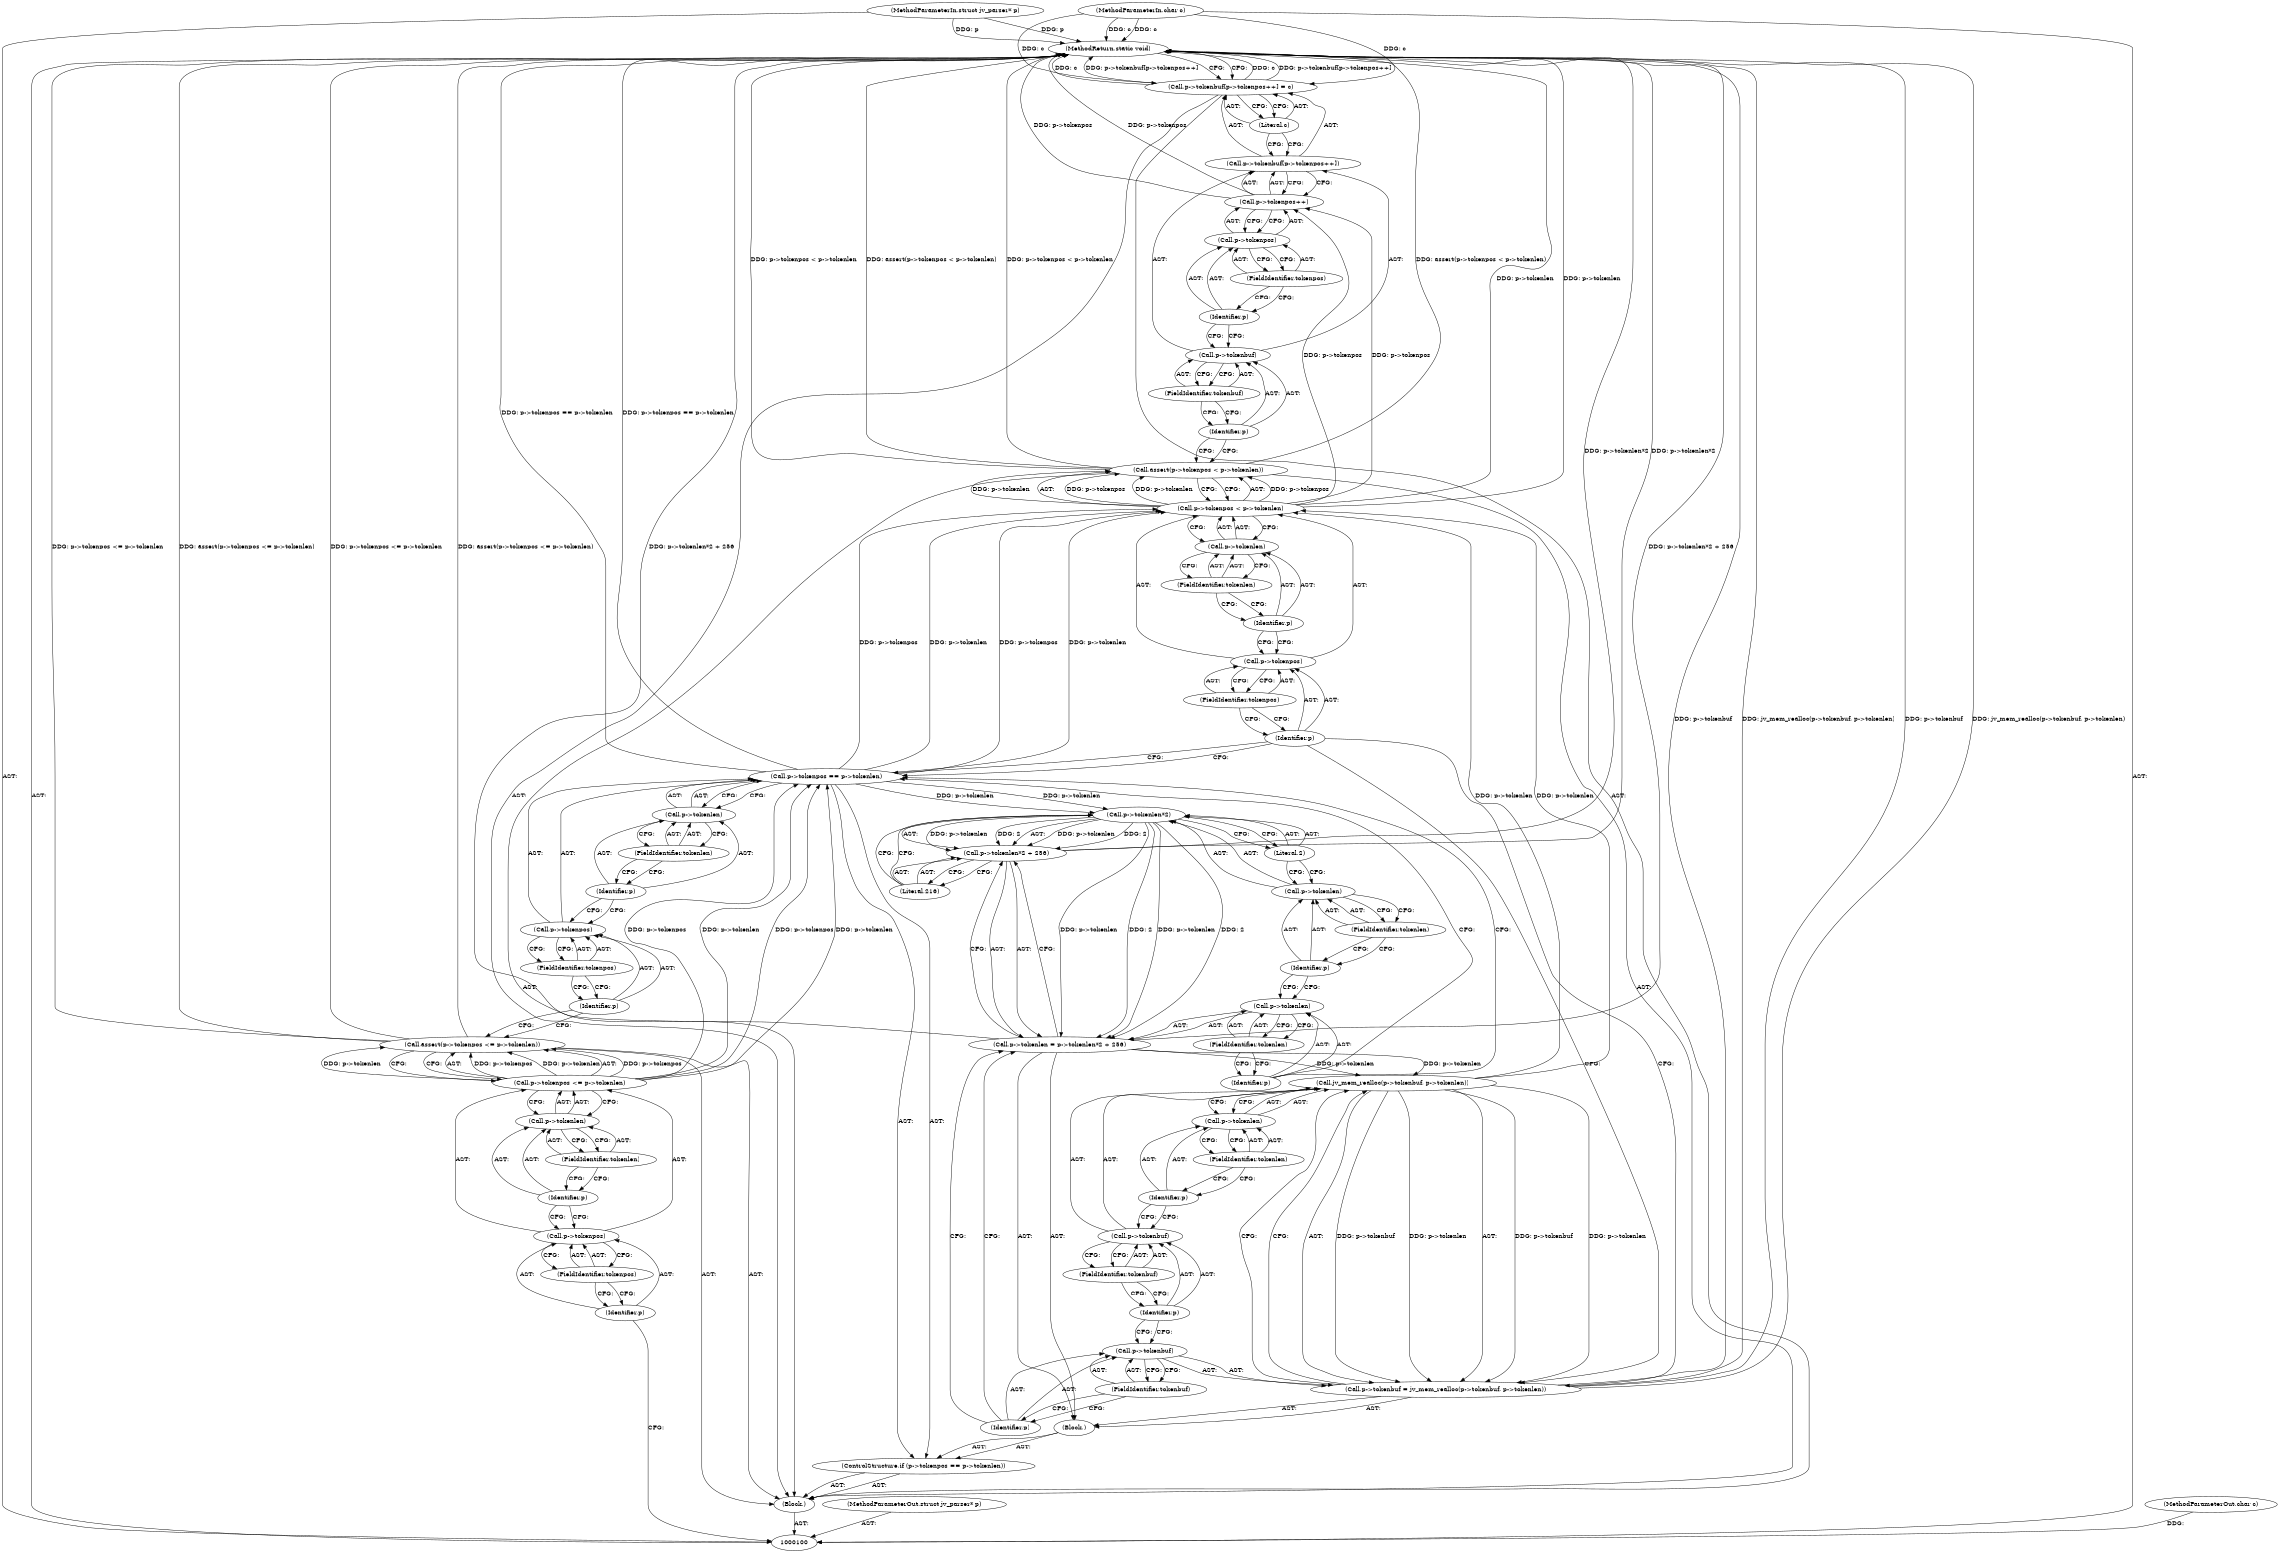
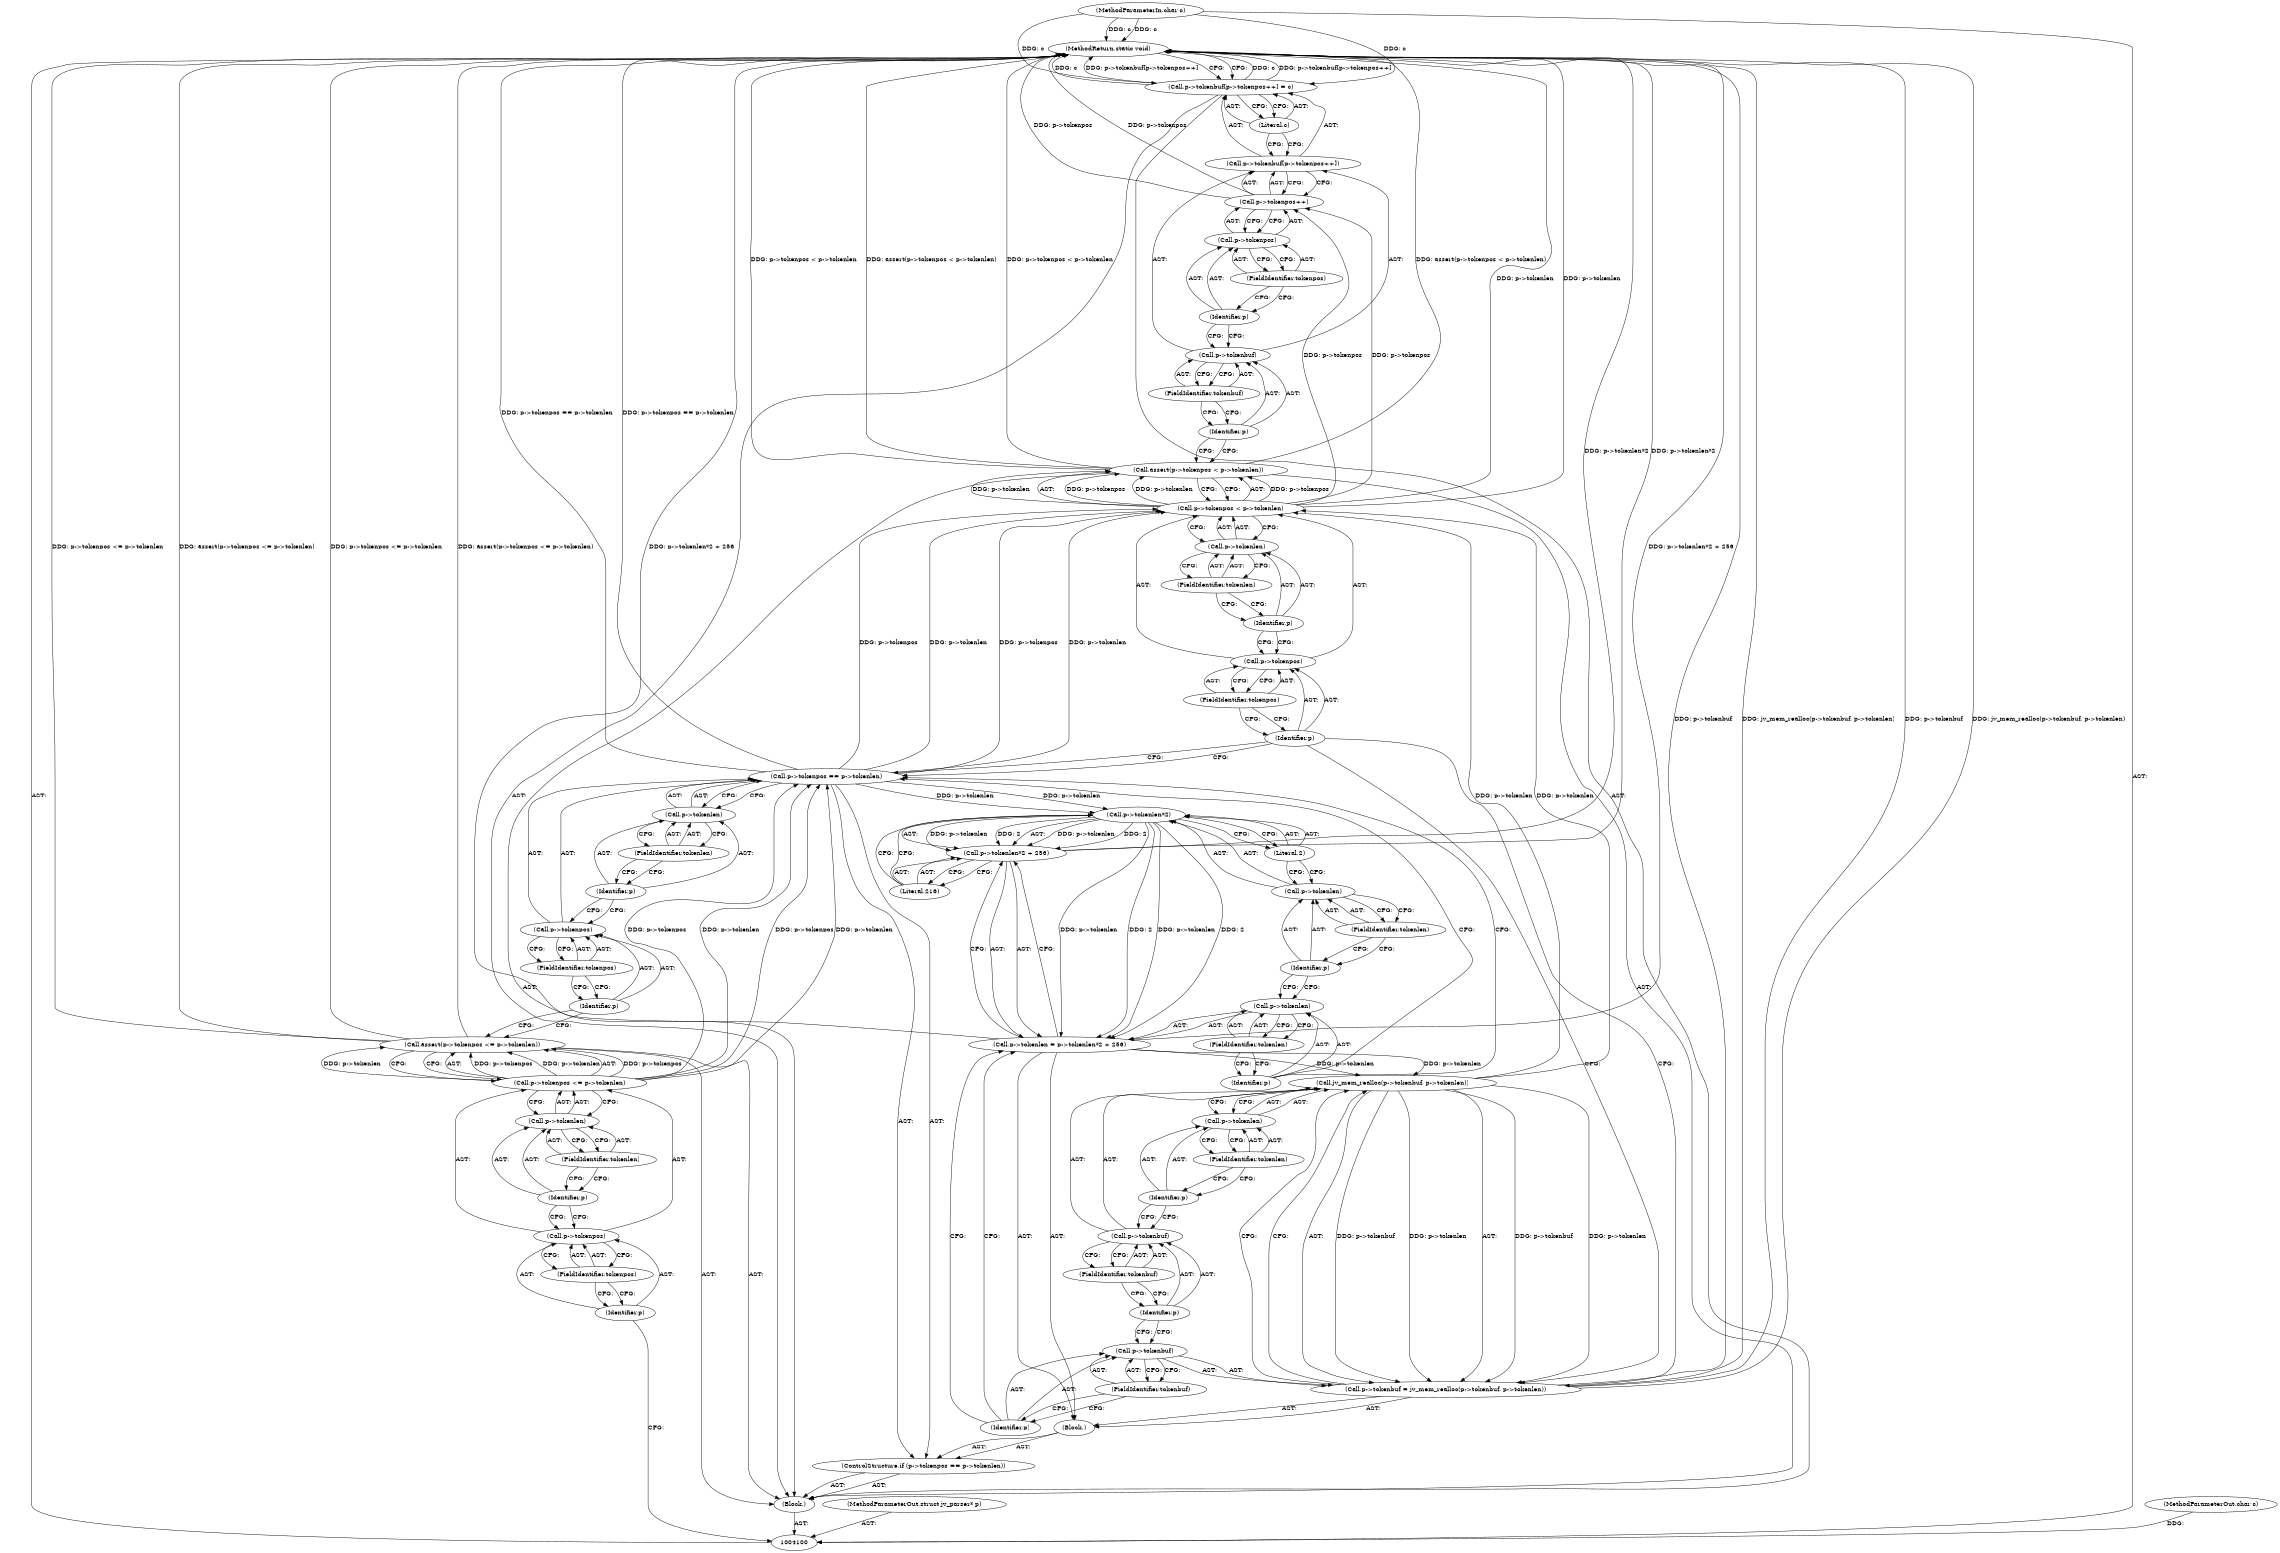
(955, 11) -> none
(794, 1543) -> (794, 1543)
